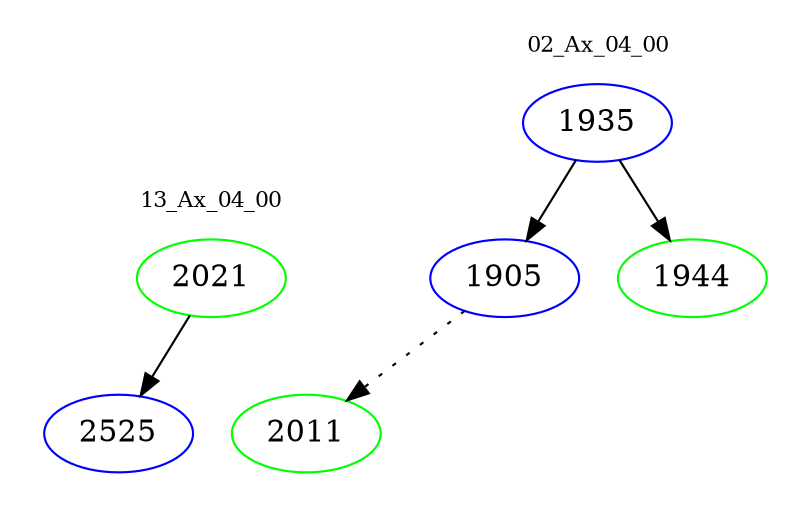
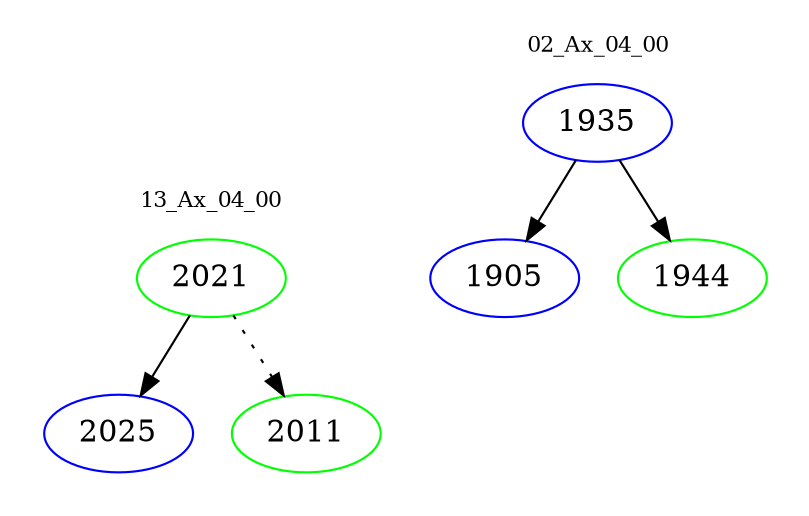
(415, 349) -> (253, 346)
(119, 434) -> (119, 434)
